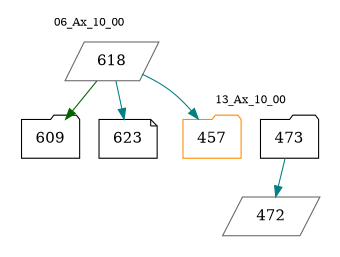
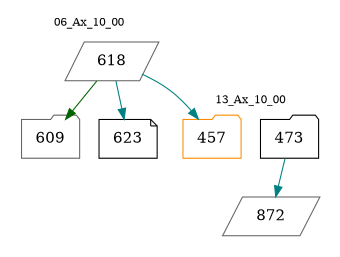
(51, 139) -> (51, 139)
(271, 216) -> (271, 216)
